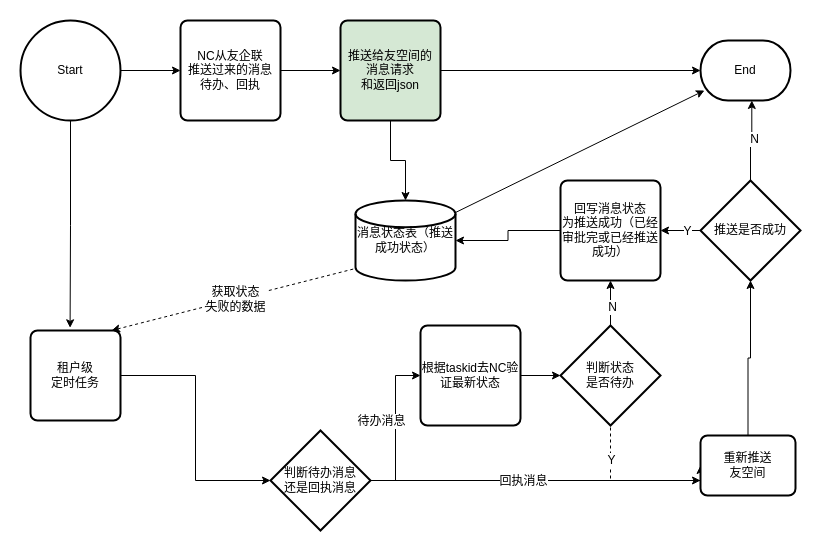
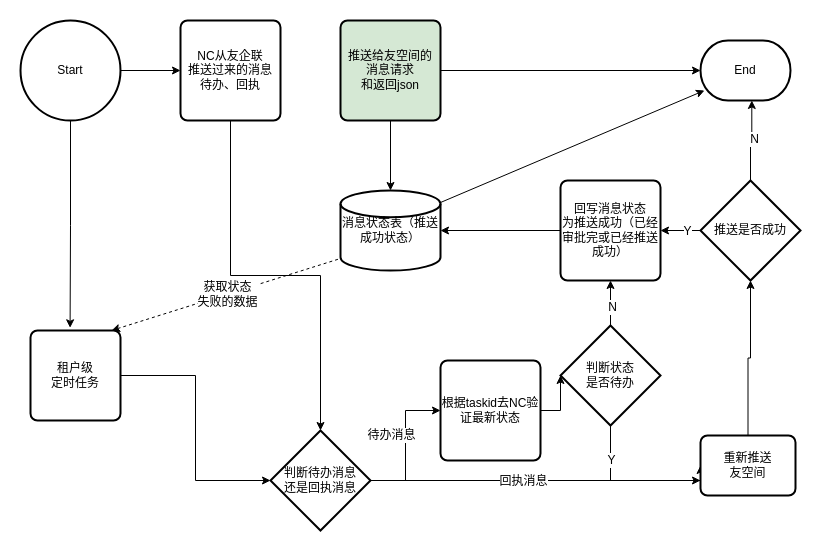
(307, 71) -> (231, 222)
(406, 241) -> (391, 231)
(471, 376) -> (491, 411)
(611, 439) -> (611, 439)
